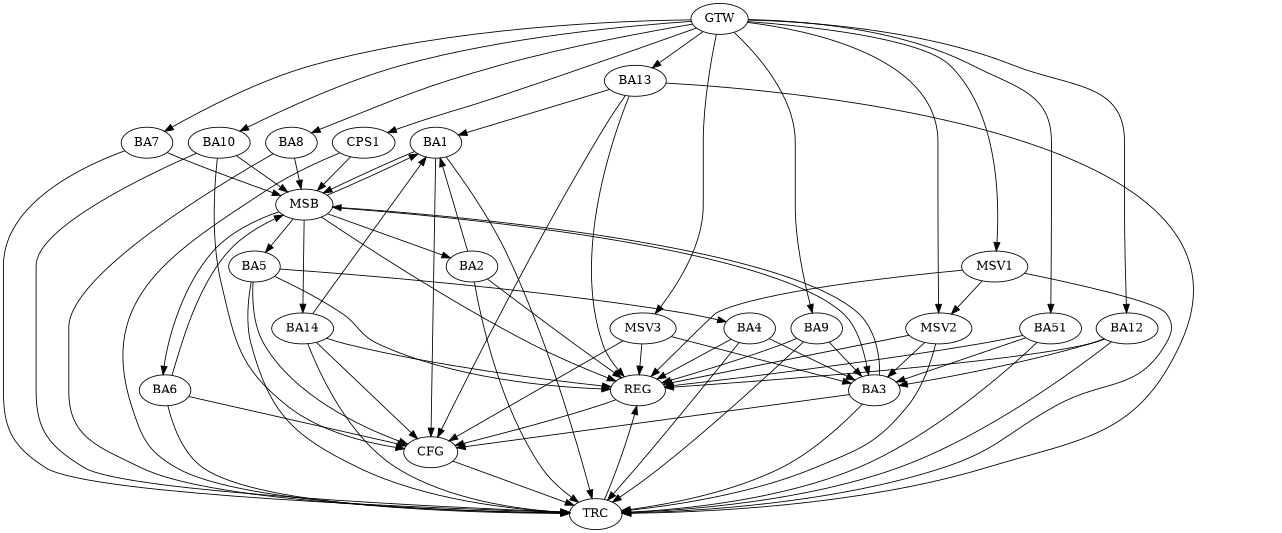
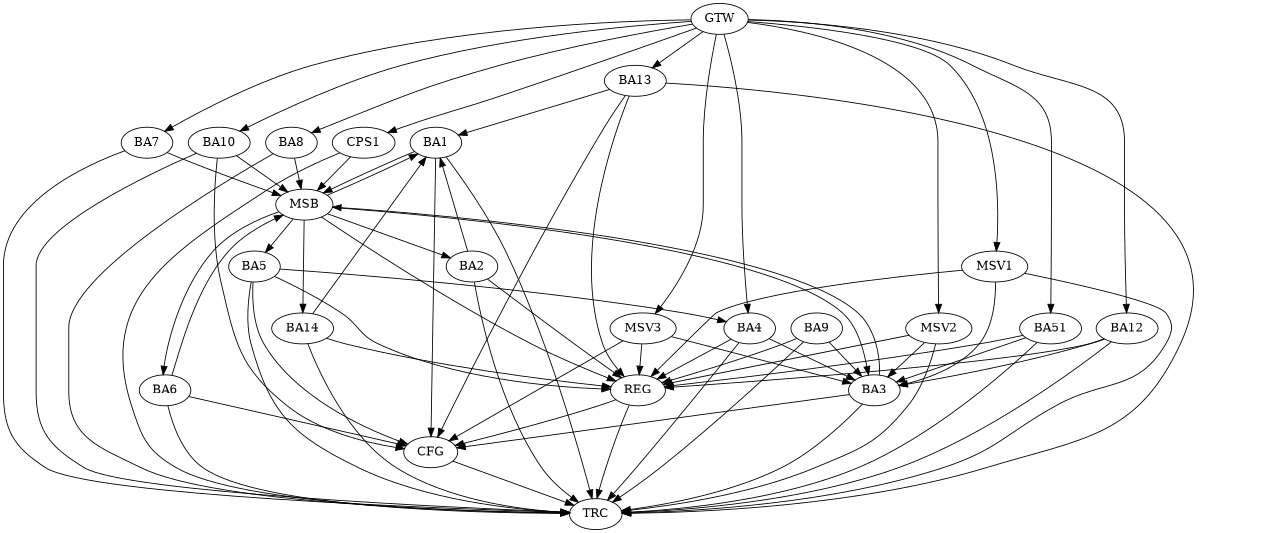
(795, 160) -> (742, 168)
(970, 294) -> (984, 336)
(364, 387) -> none
(621, 457) -> (613, 447)
